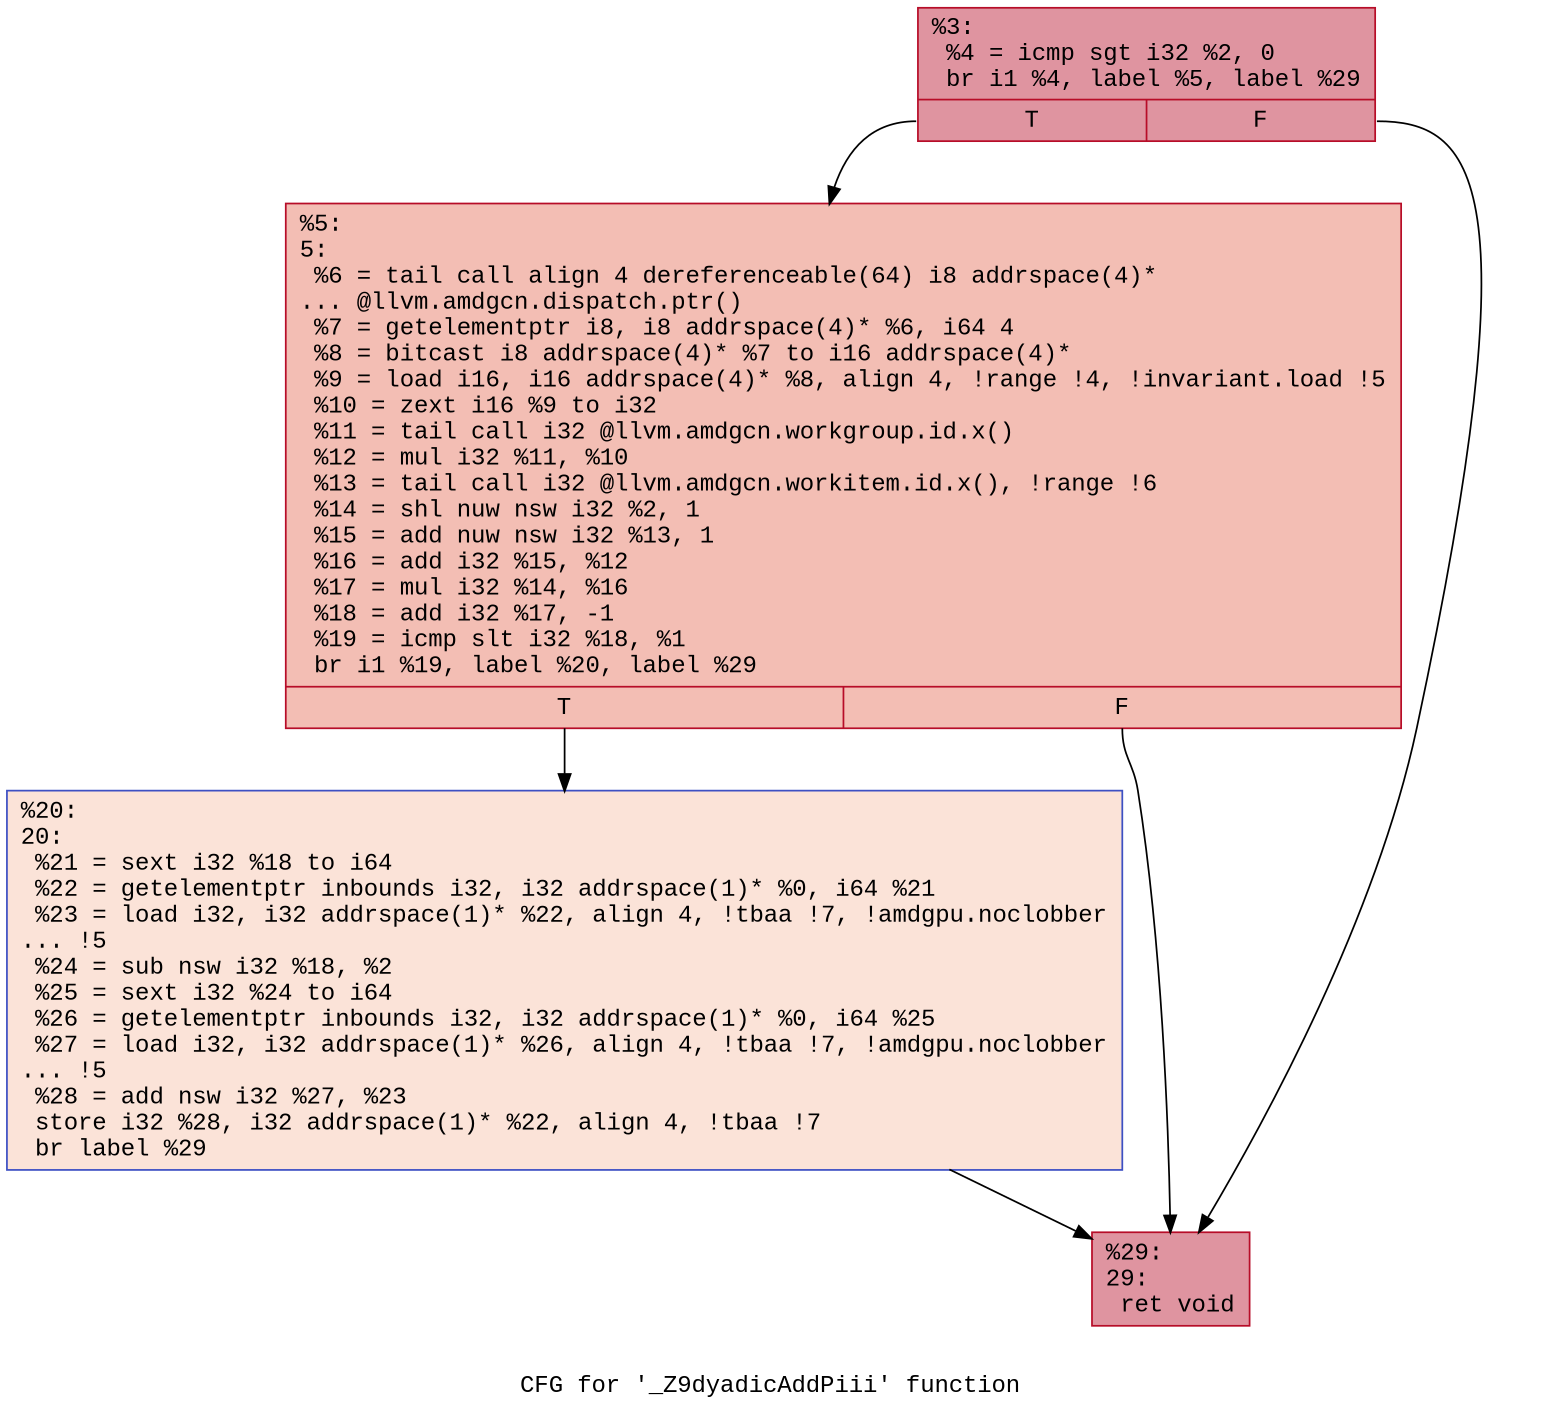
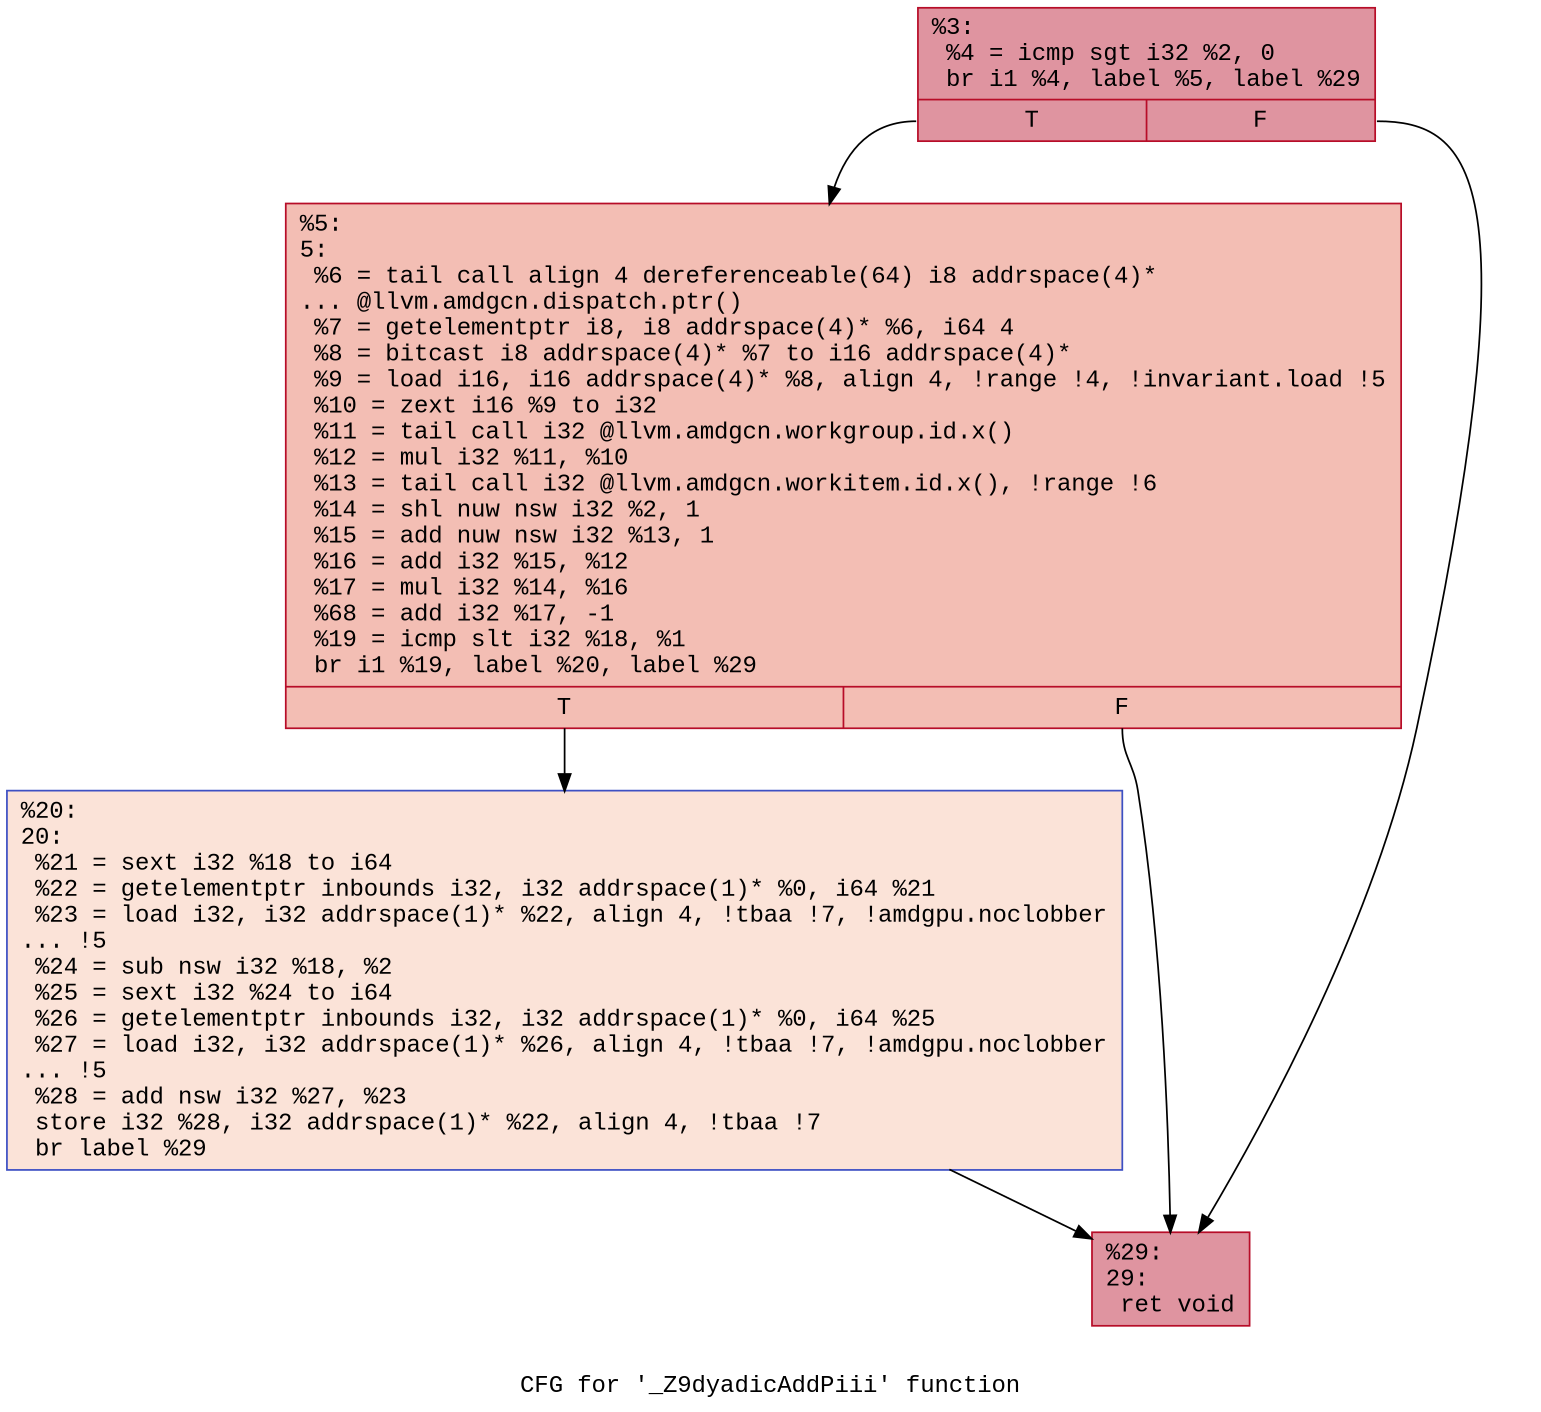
(457, 613) -> (457, 613)
